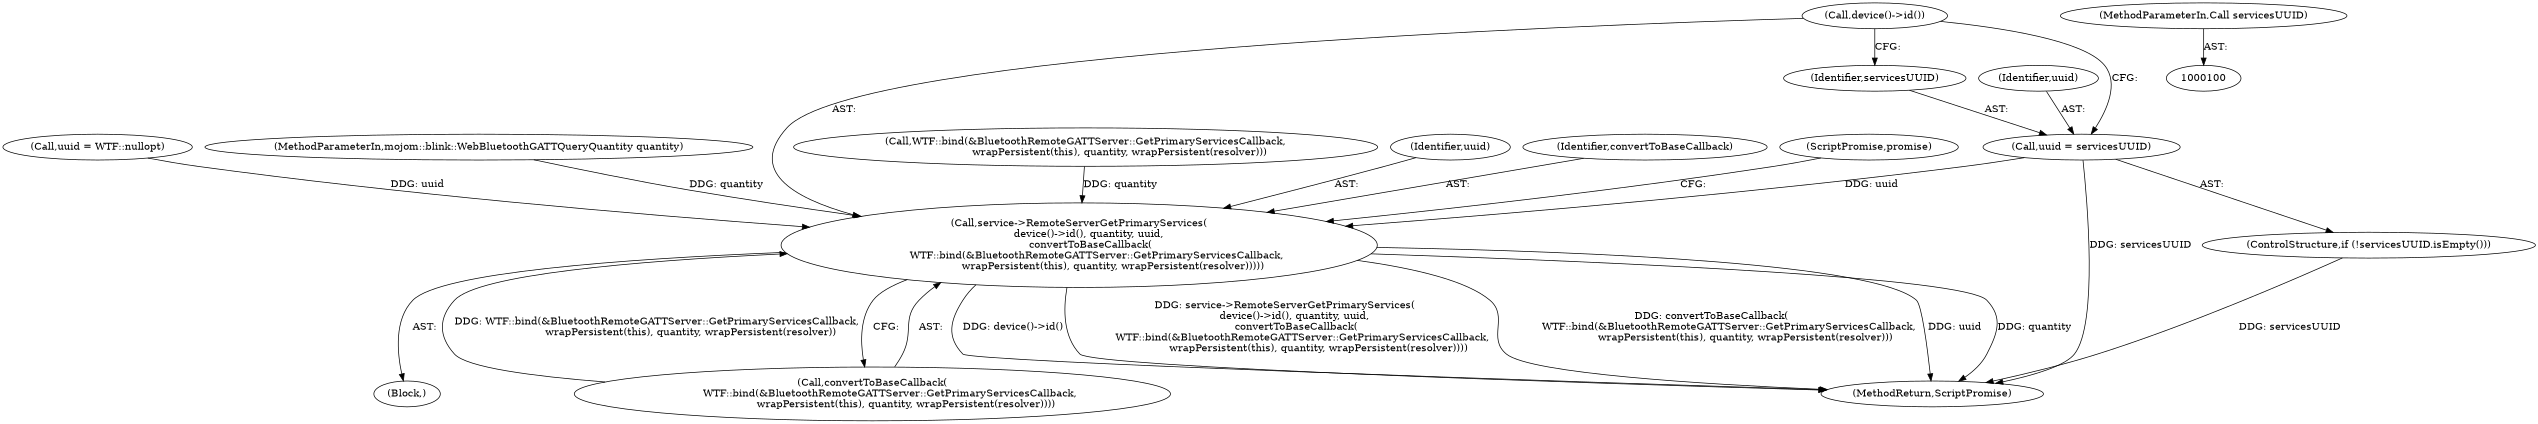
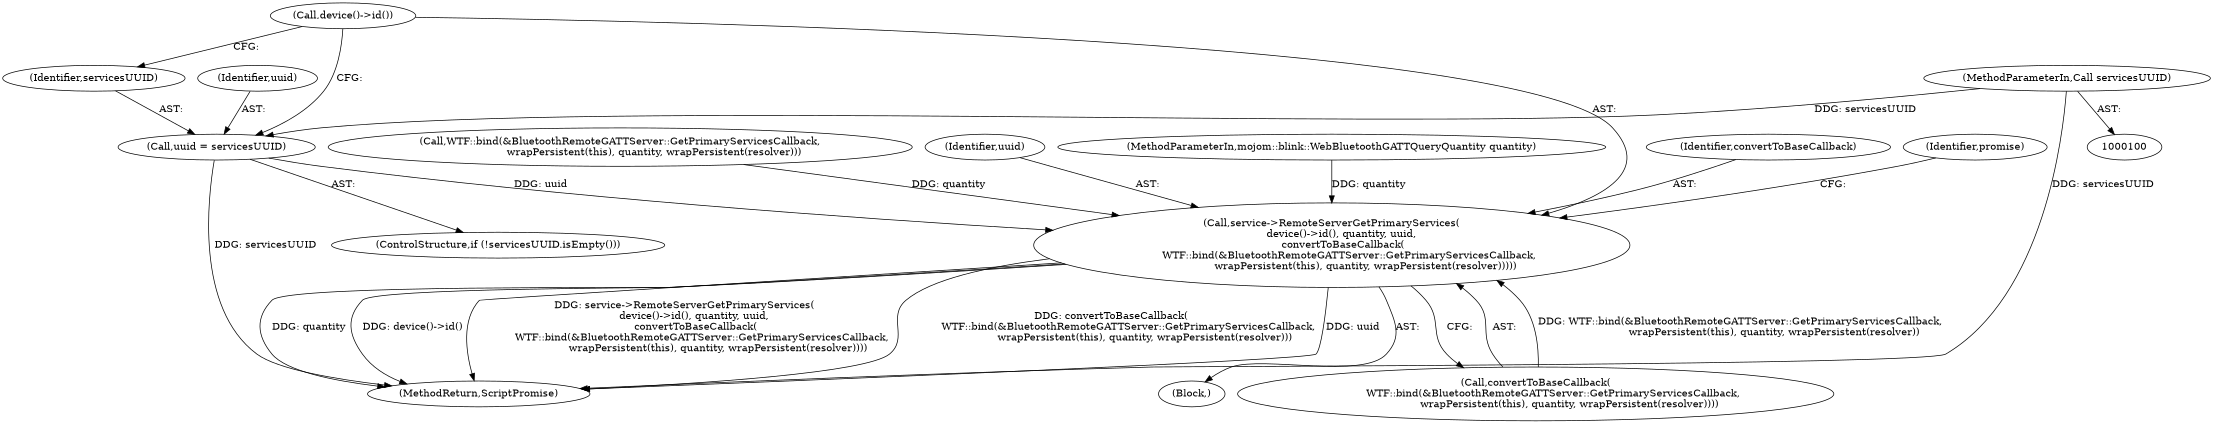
none -> (1127, 118)
(98, 147) -> none
(1869, 147) -> (1975, 147)
(2171, 329) -> (1416, 366)
